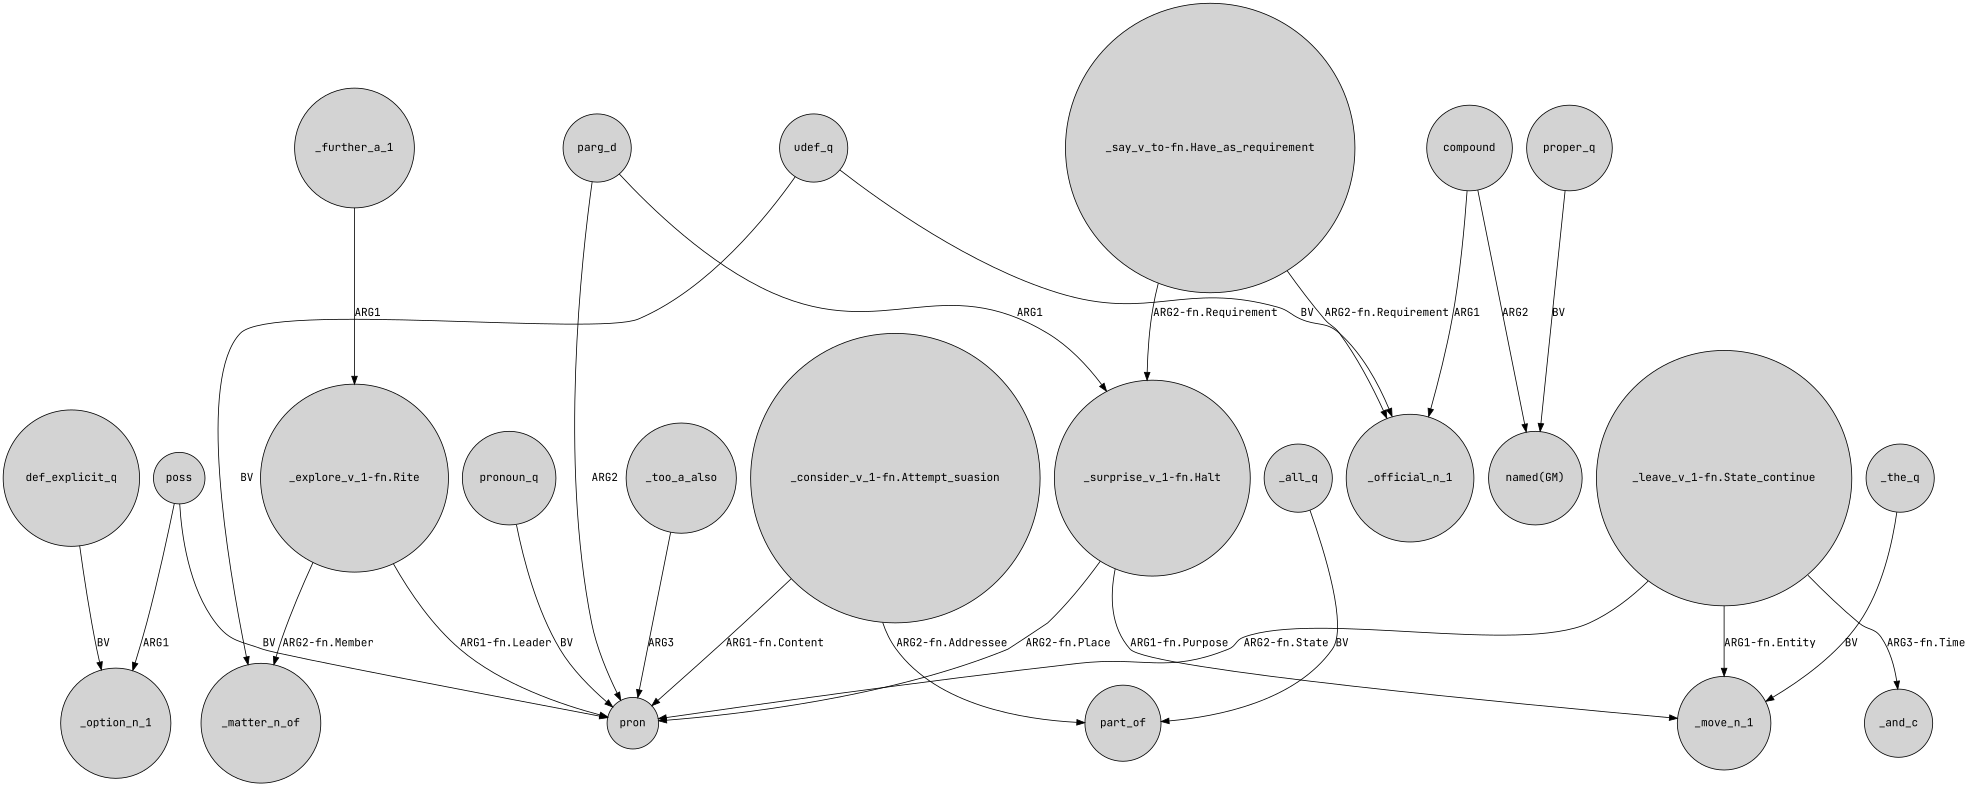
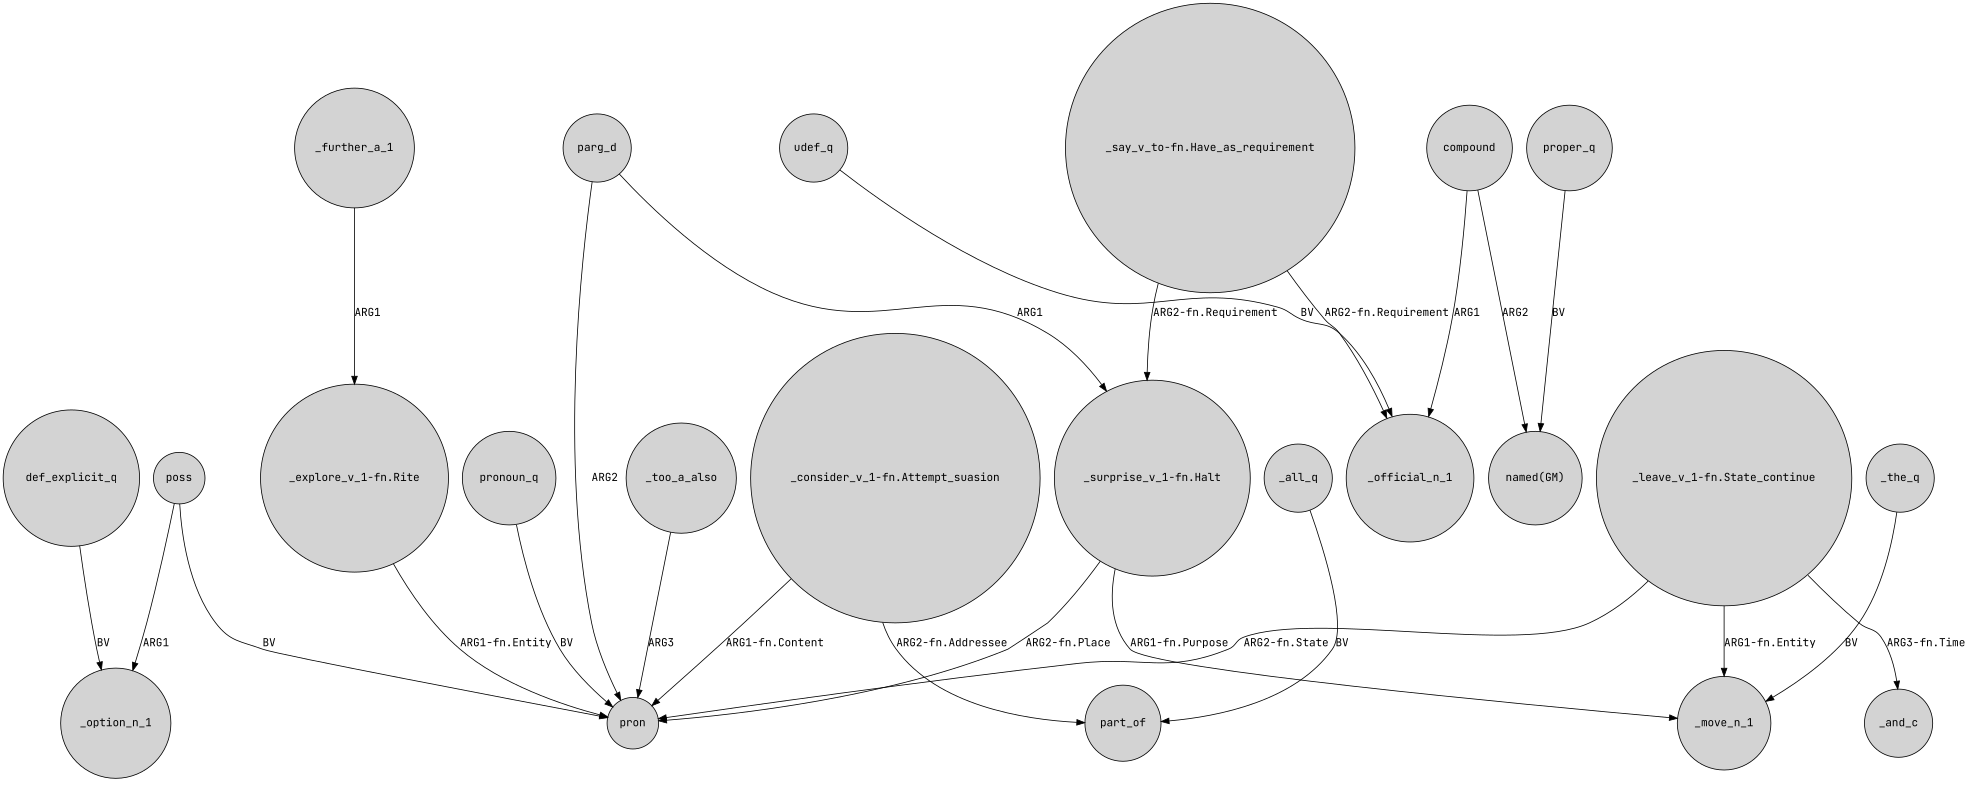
(506, 643) -> (506, 643)
(261, 723) -> none
